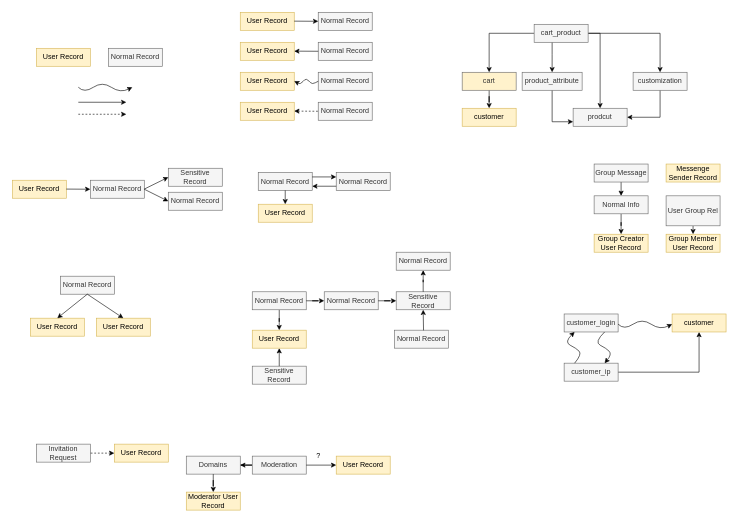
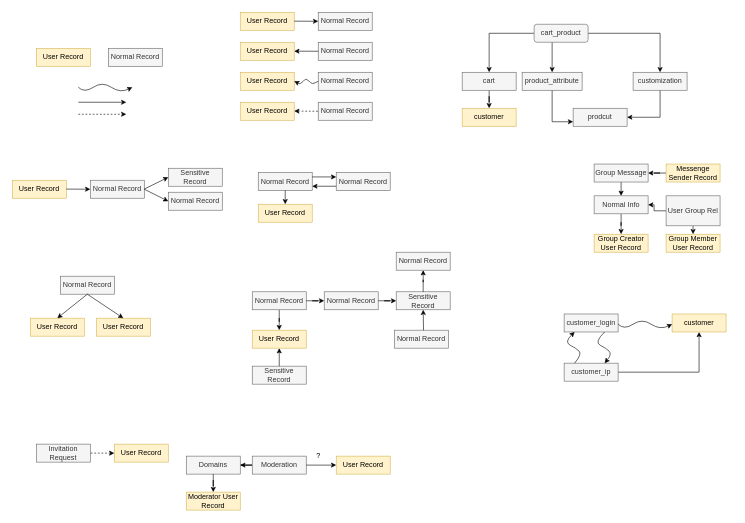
(561, 33) -> (561, 33)
(489, 81) -> (489, 81)
(600, 102) -> none
none -> (657, 173)
none -> (654, 208)
